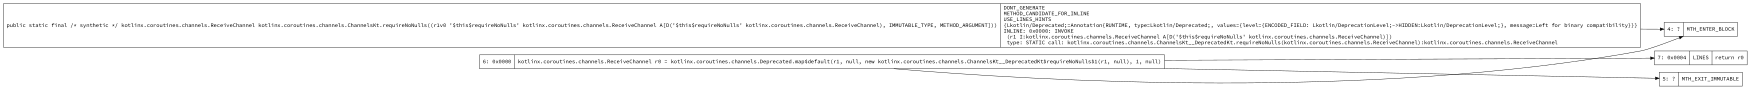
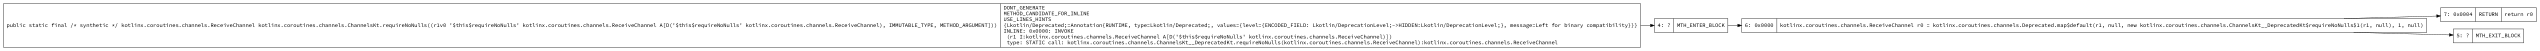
(1701, 58) -> (2488, 14)
(1710, 79) -> (2498, 36)
(1288, 82) -> (1733, 25)
